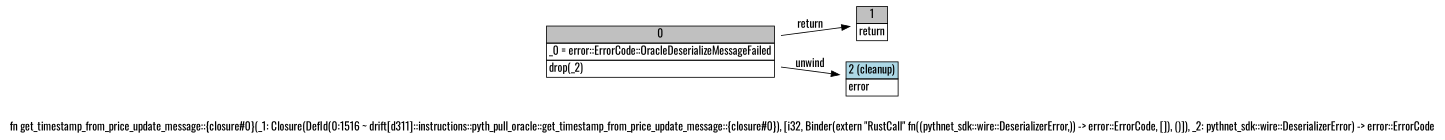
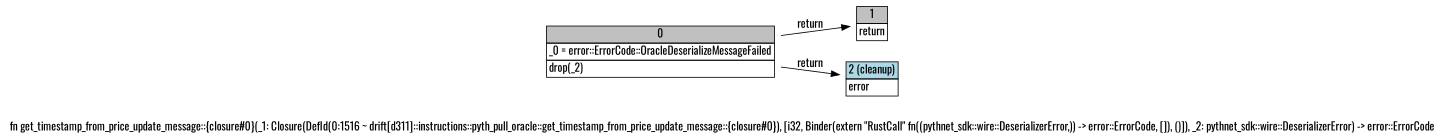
(810, 64) -> (810, 64)
